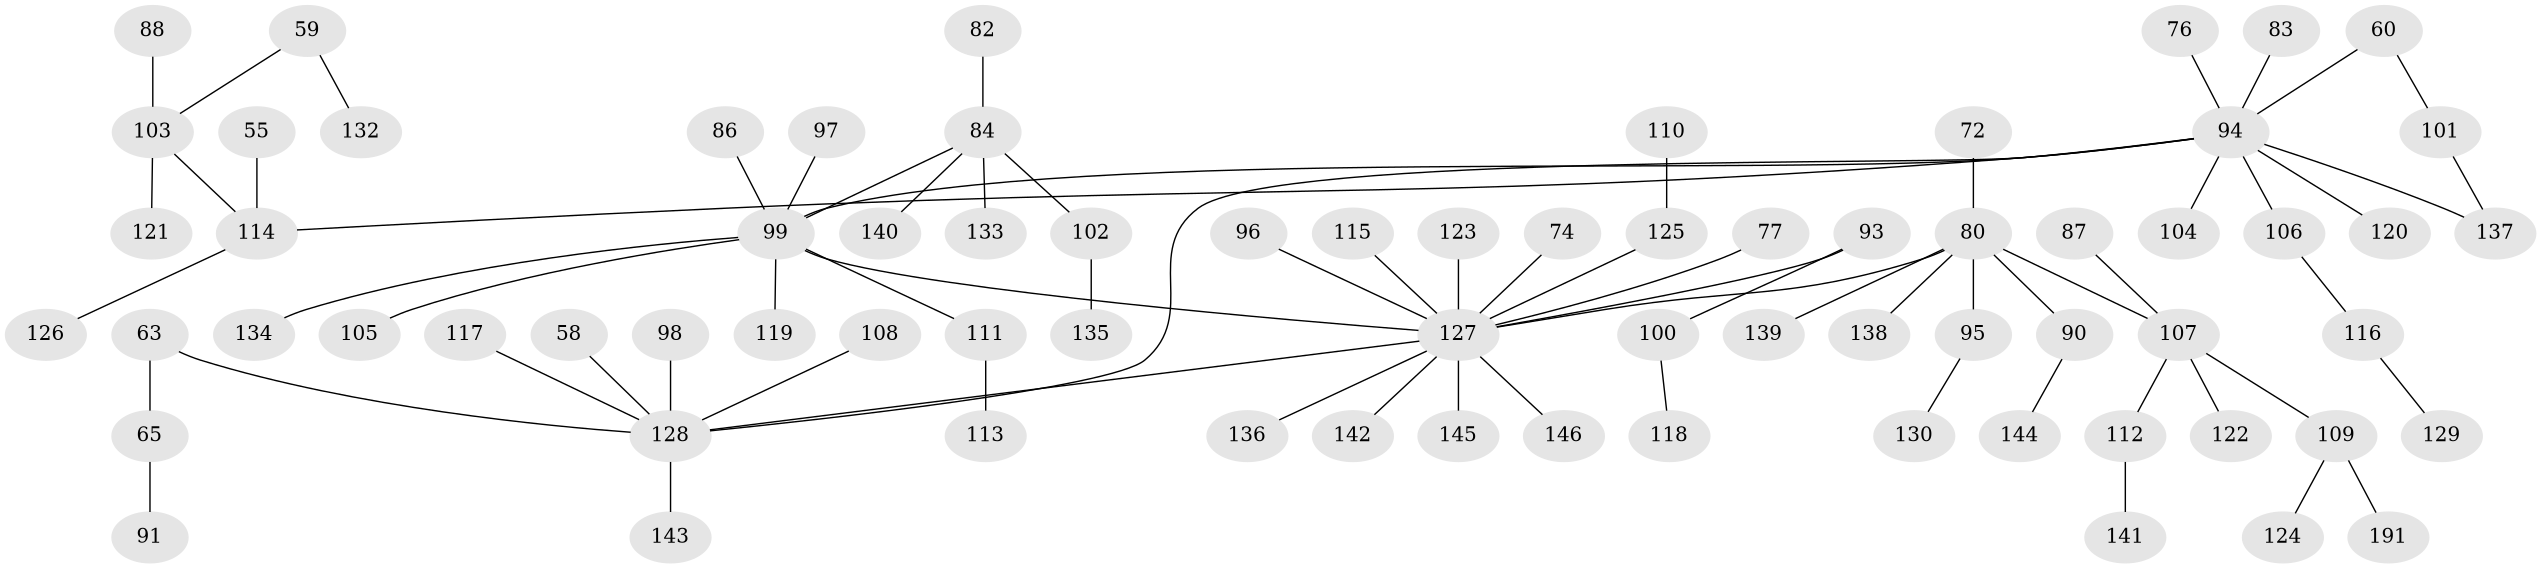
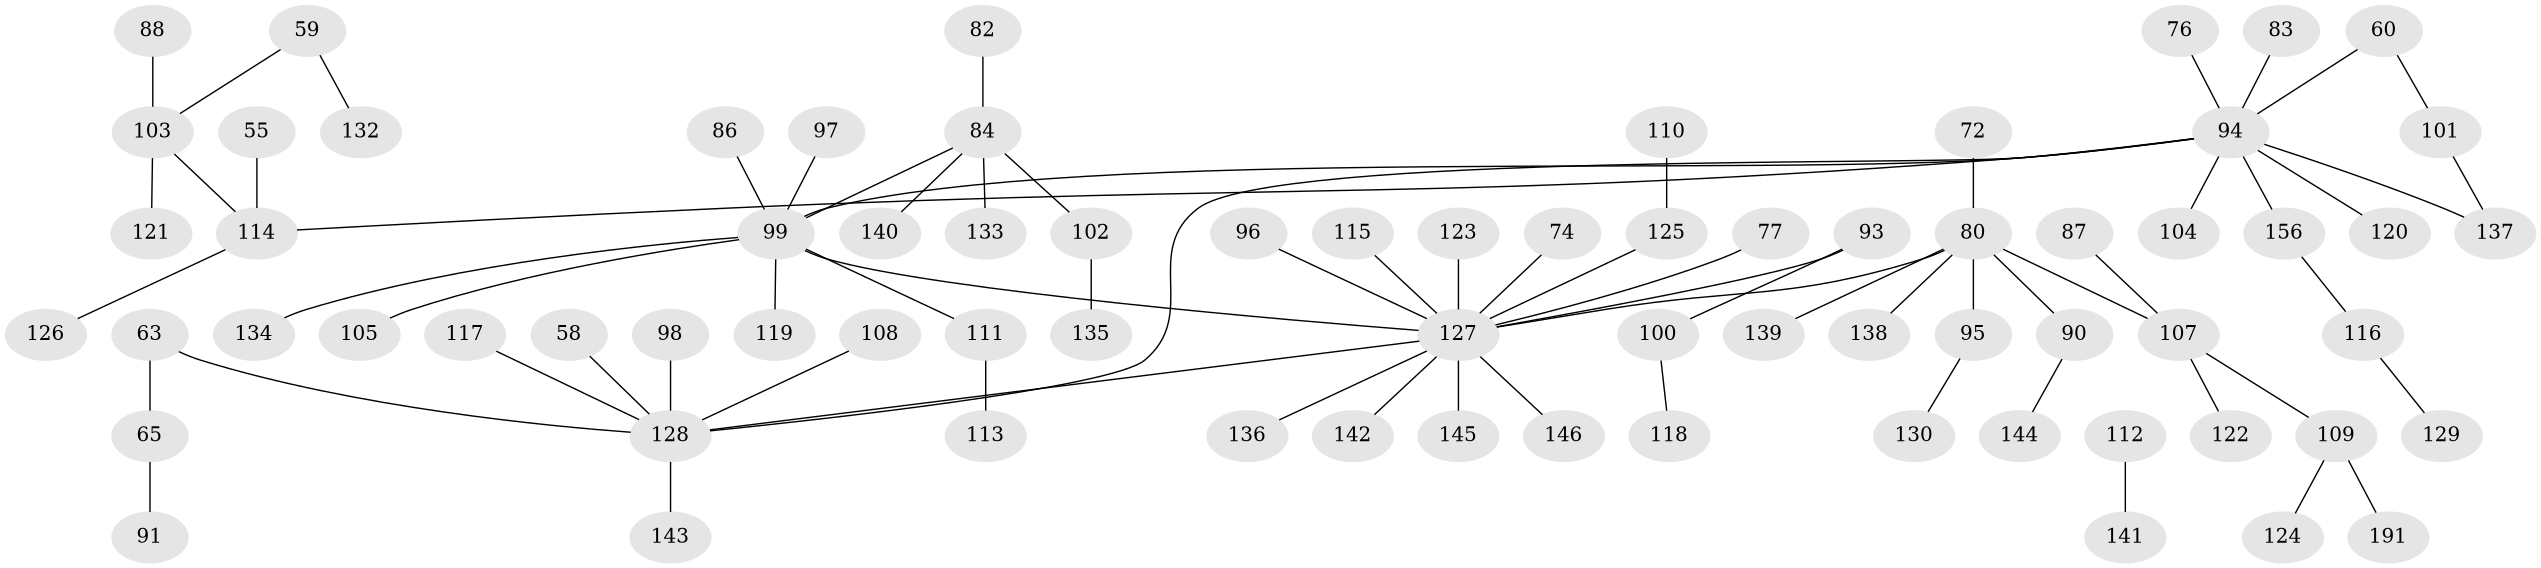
(2284, 234) -> (2284, 234)
(2152, 386) -> none
